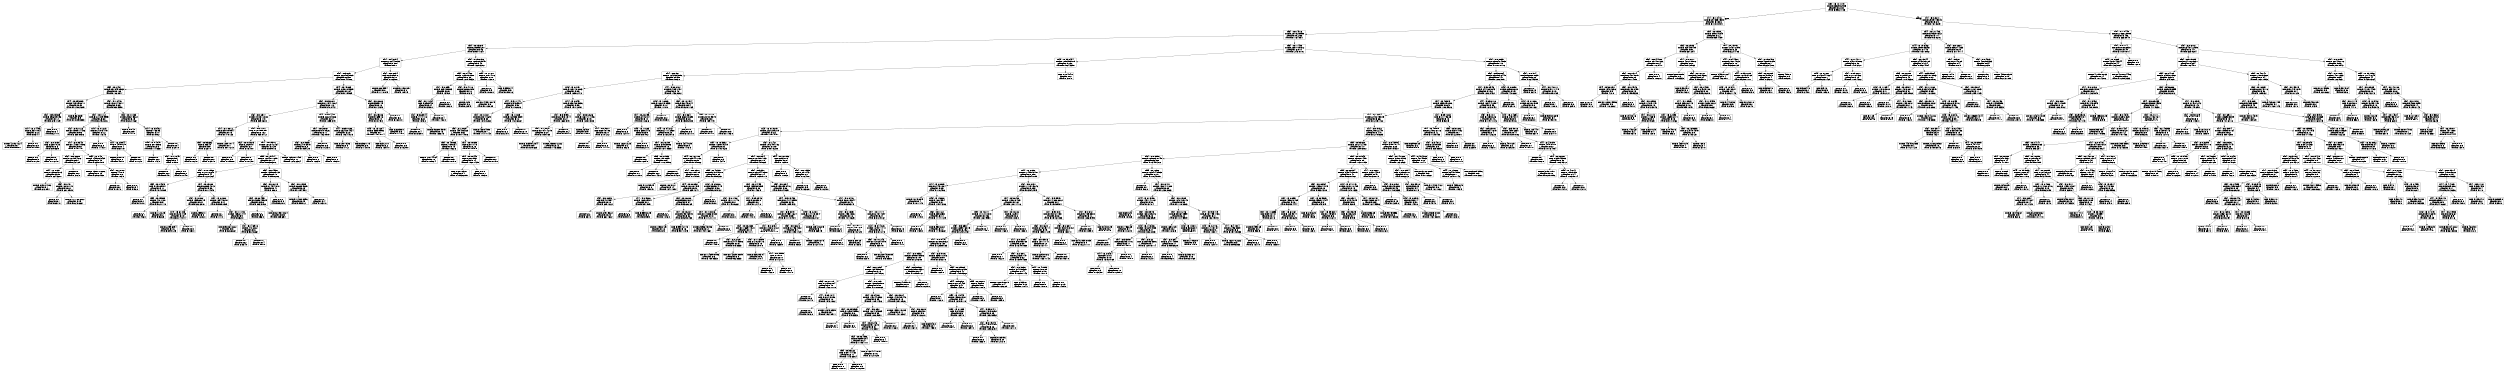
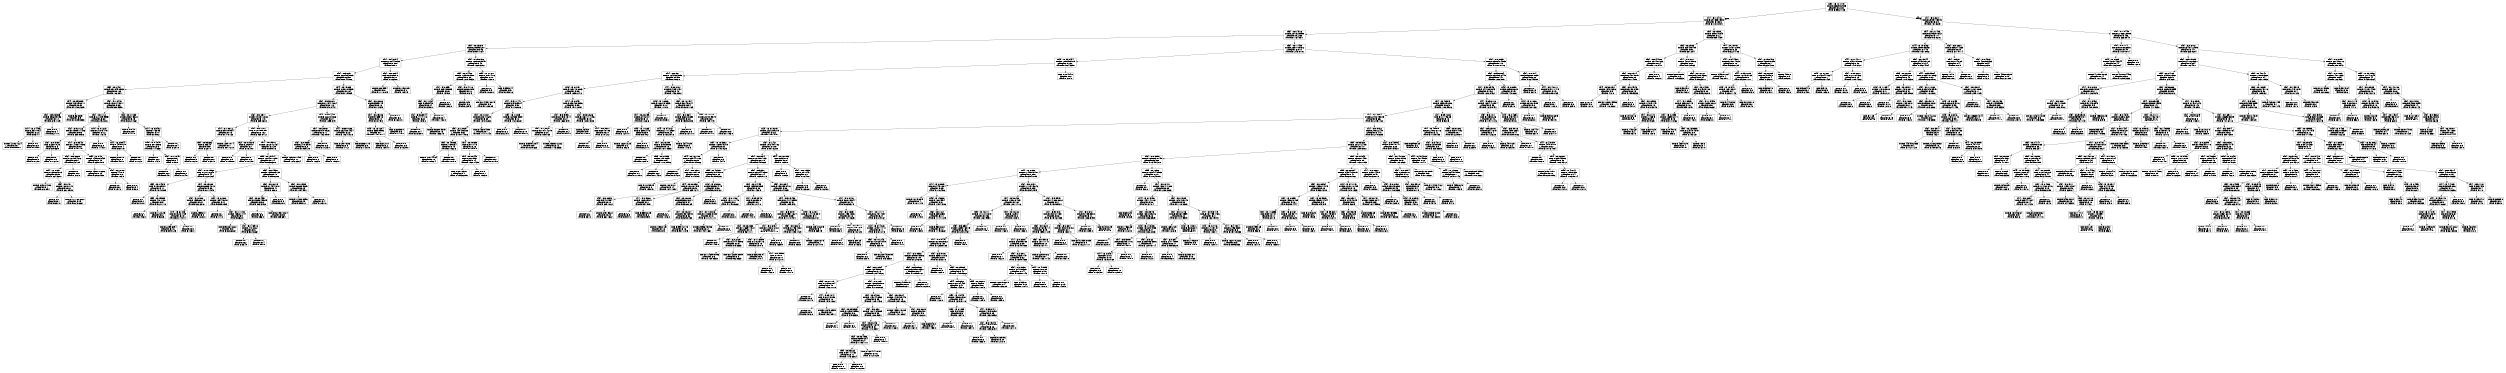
(1470, 146) -> (1470, 146)
(172, 151) -> (162, 152)
(96, 168) -> (95, 166)
none -> (1475, 187)
(2397, 187) -> (2404, 194)
